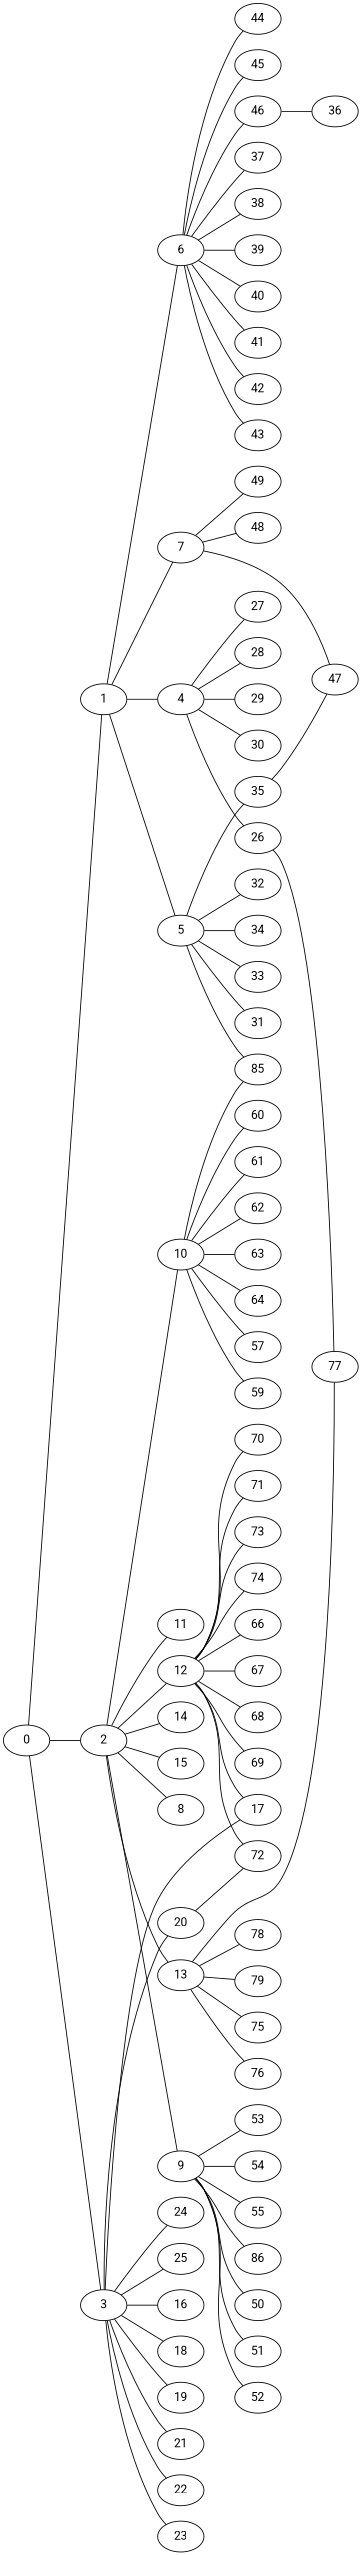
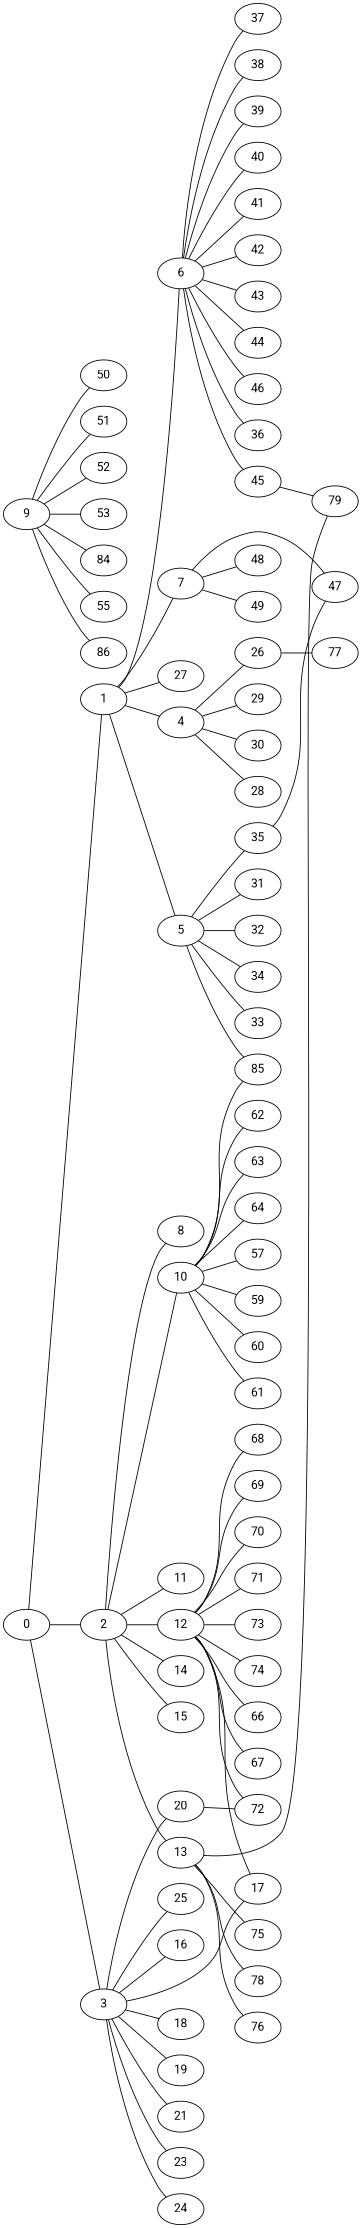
(297, 111) -> (208, 359)
none -> (297, 491)
(217, 652) -> (142, 688)
(321, 1695) -> none
(144, 1963) -> none
(258, 2166) -> (104, 560)
(181, 2490) -> none
